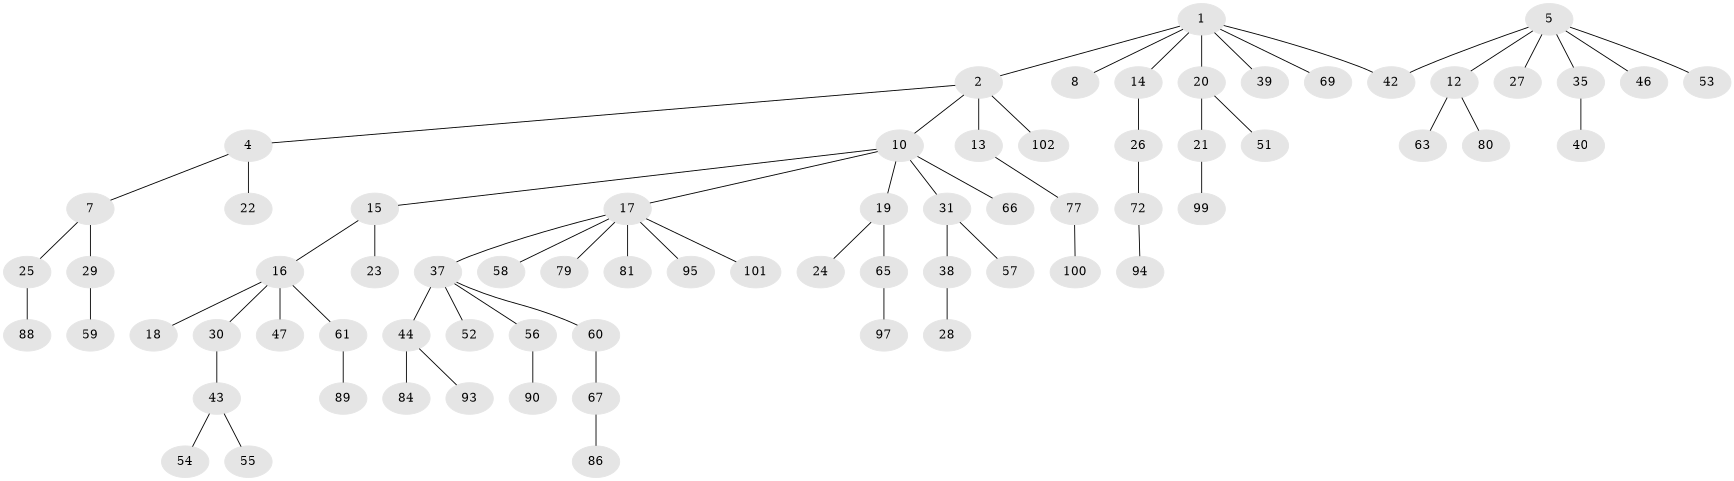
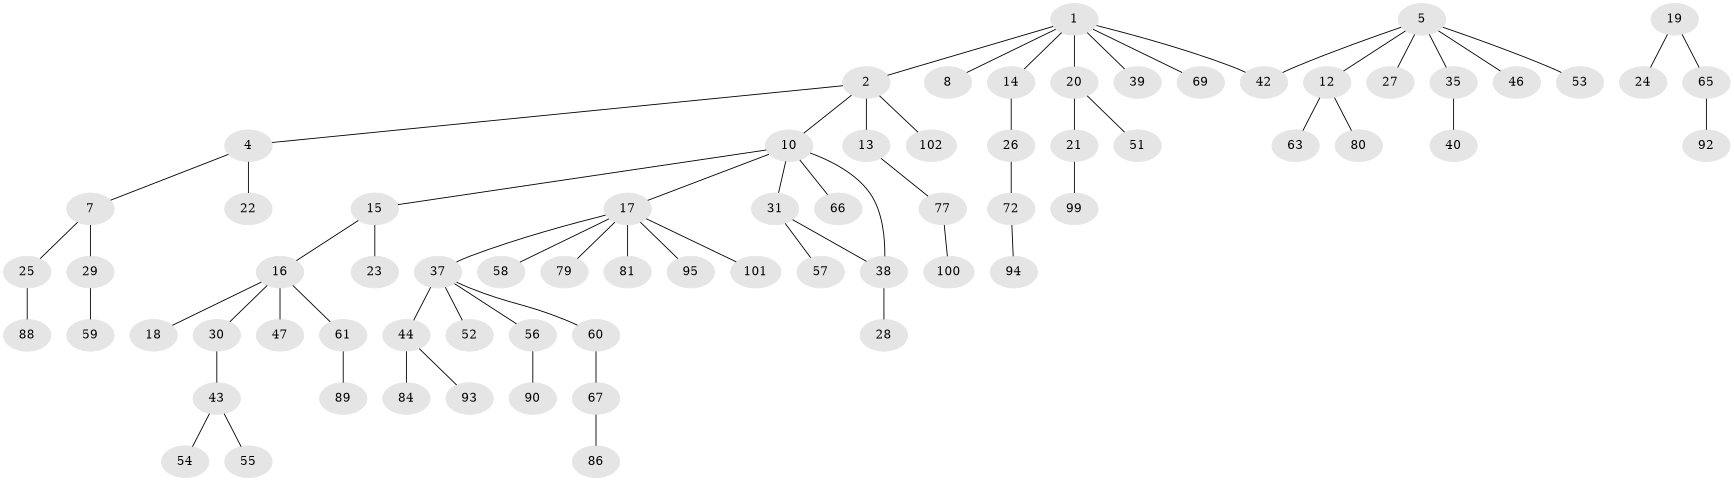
(892, 177) -> (868, 190)
(884, 335) -> (1706, 146)
